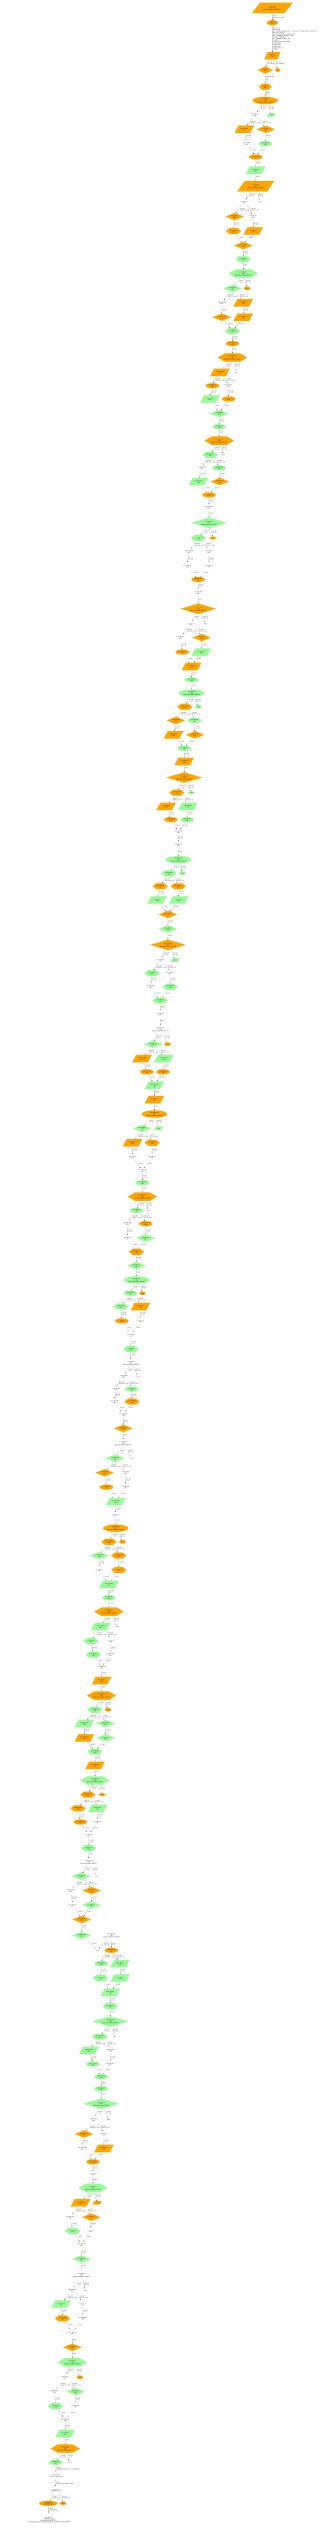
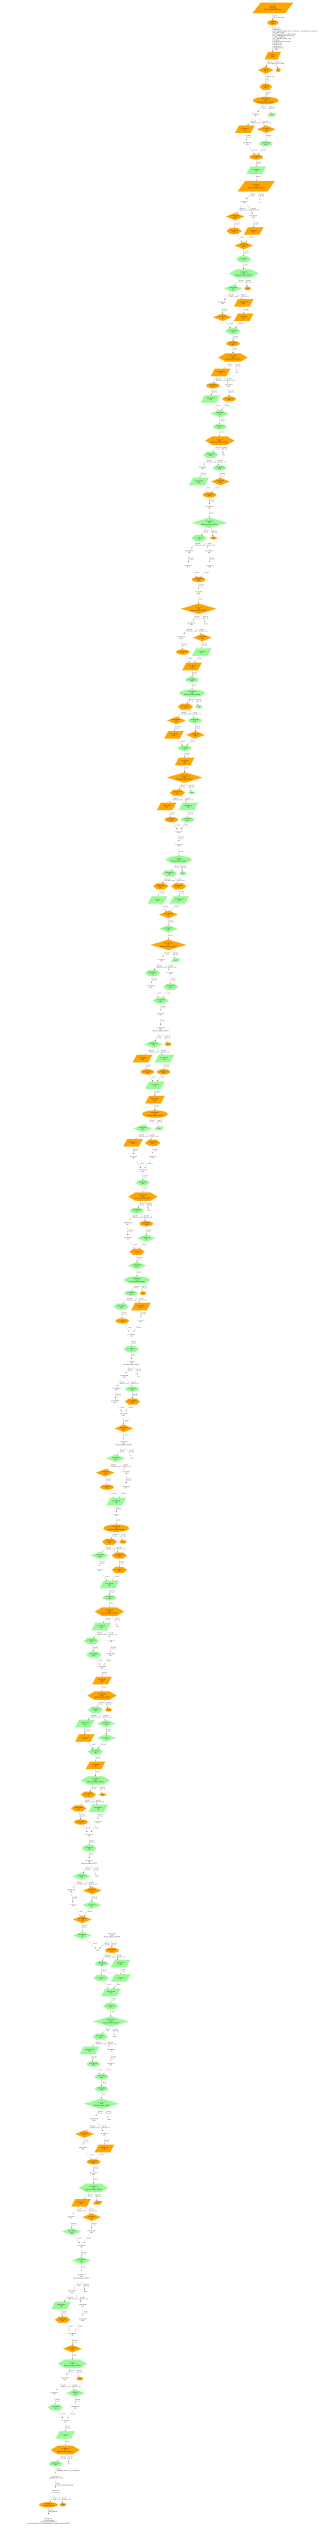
(73, 2231) -> (72, 2232)
